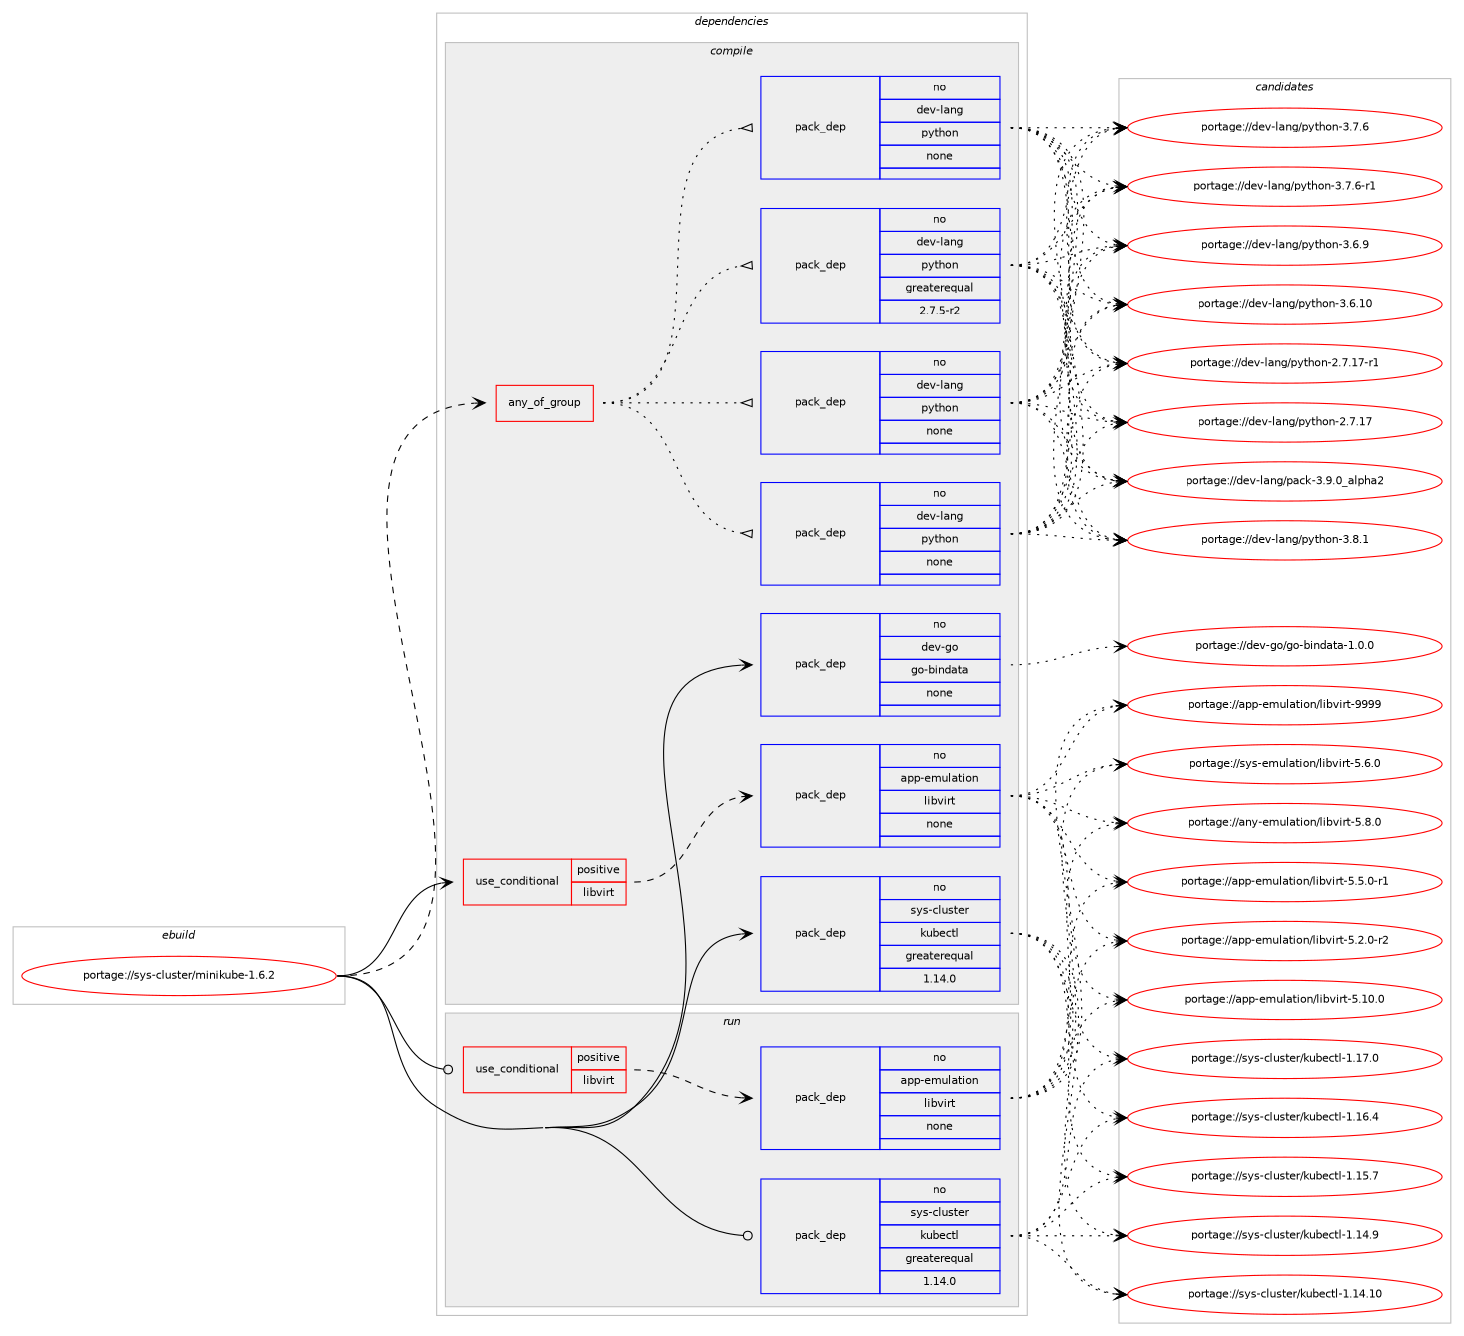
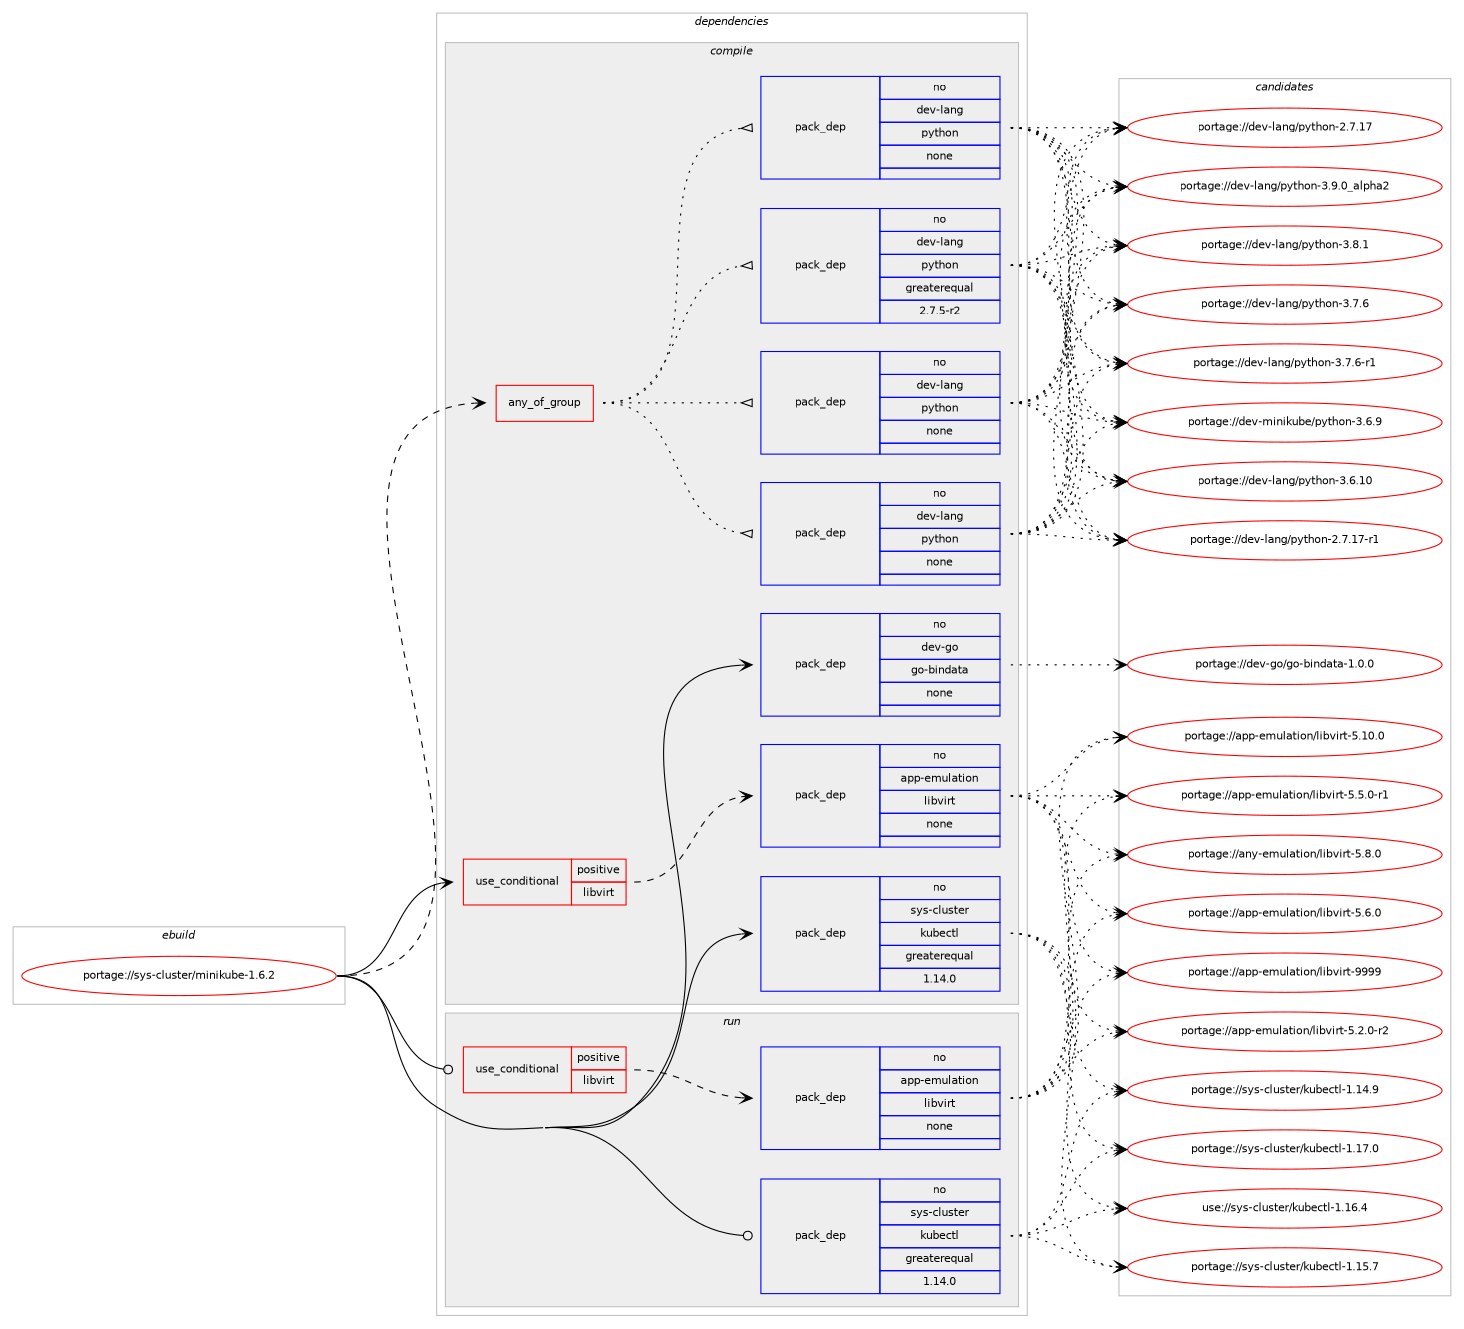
(1285, 246) -> (1285, 422)
(1285, 481) -> (1285, 187)
(1285, 764) -> (1285, 914)
(1285, 1118) -> (1285, 1208)
(1285, 1295) -> none
